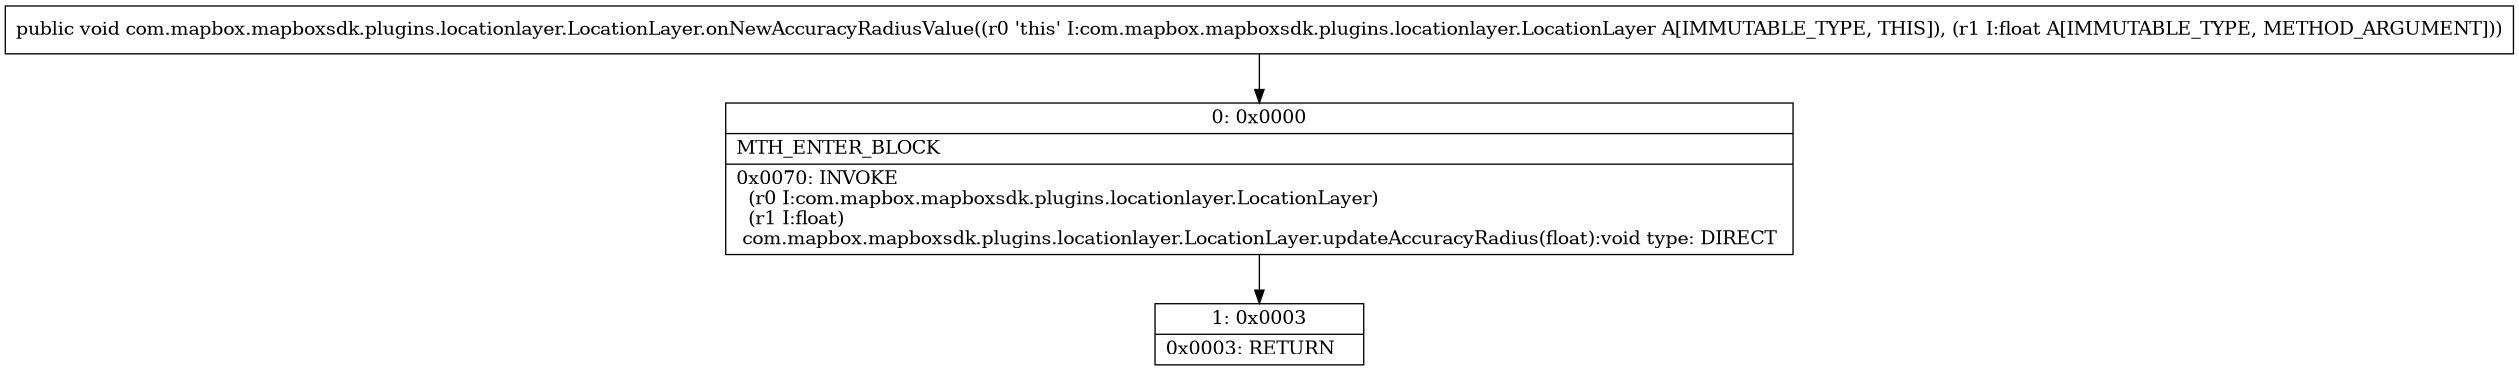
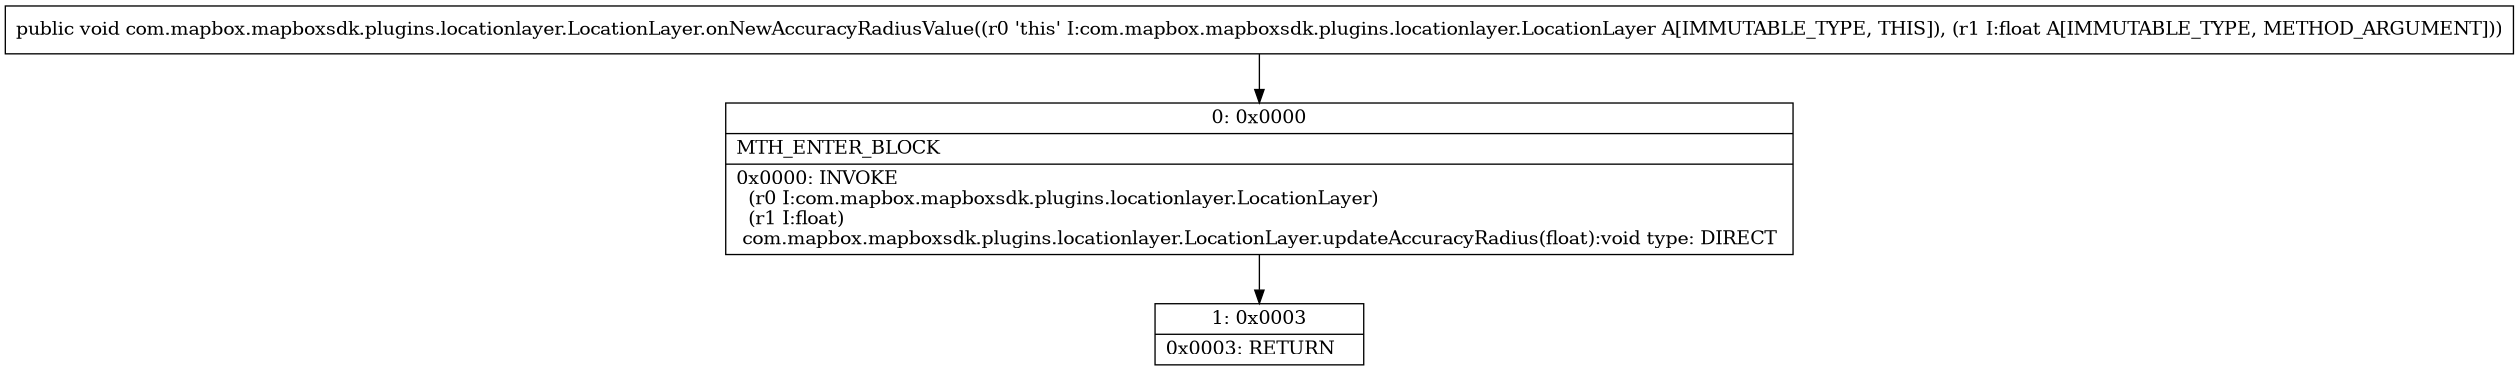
(823, 179) -> (823, 179)
